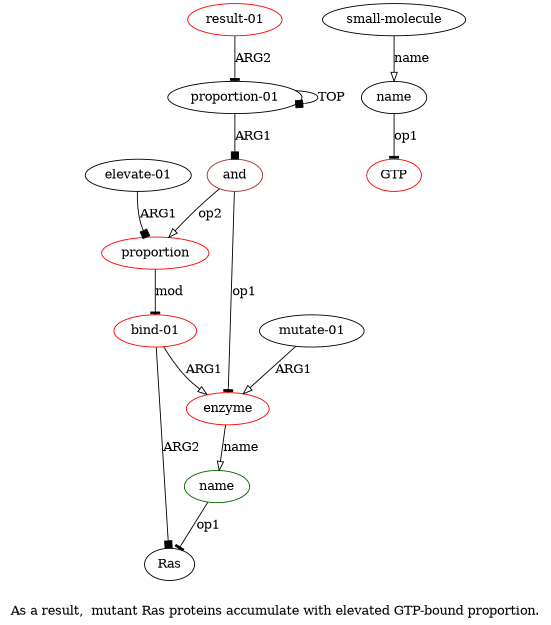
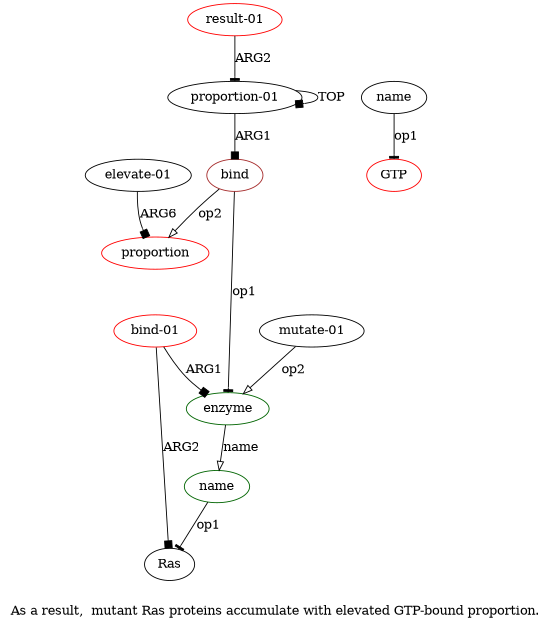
(394, 20) -> none
(235, 175) -> (235, 175)
(158, 214) -> (158, 214)
(155, 290) -> none
(180, 370) -> (180, 370)
(293, 370) -> (293, 370)
(228, 409) -> (228, 409)
